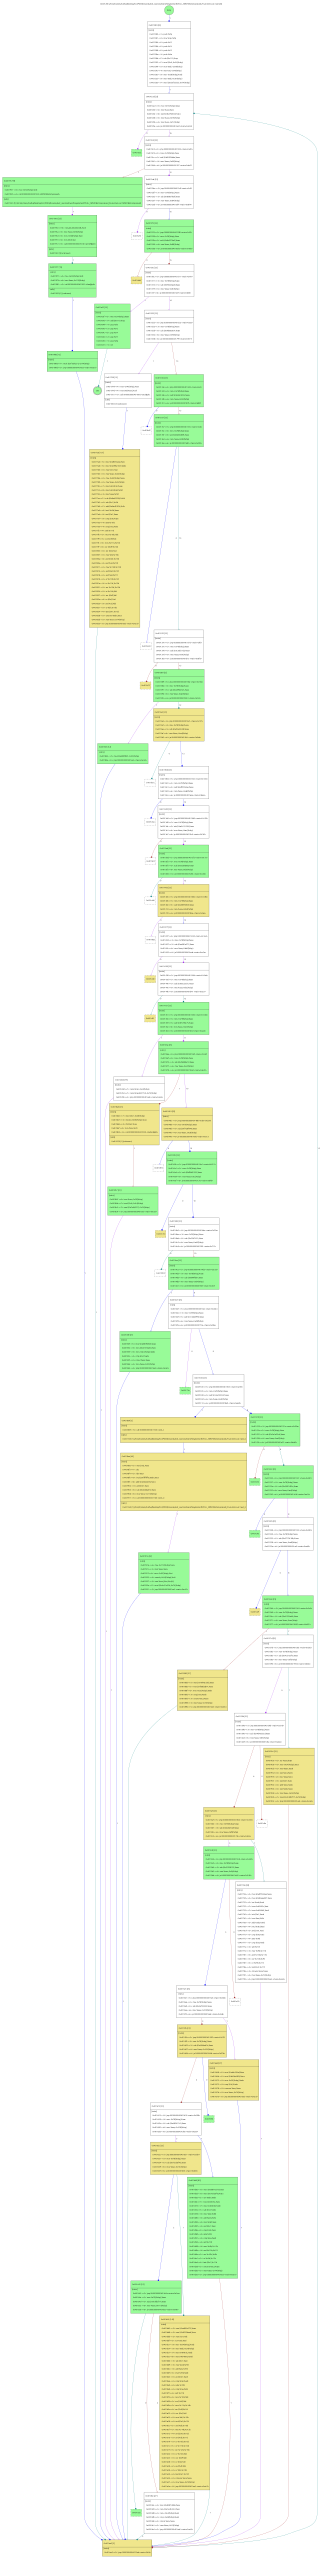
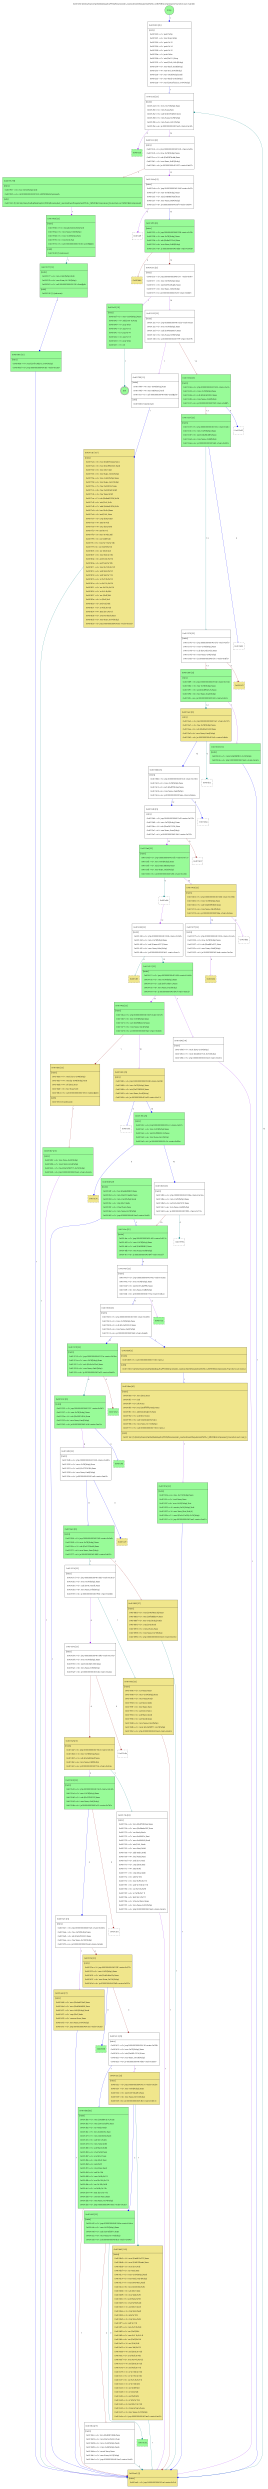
(183, 959) -> (162, 913)
(160, 1309) -> (135, 1222)
